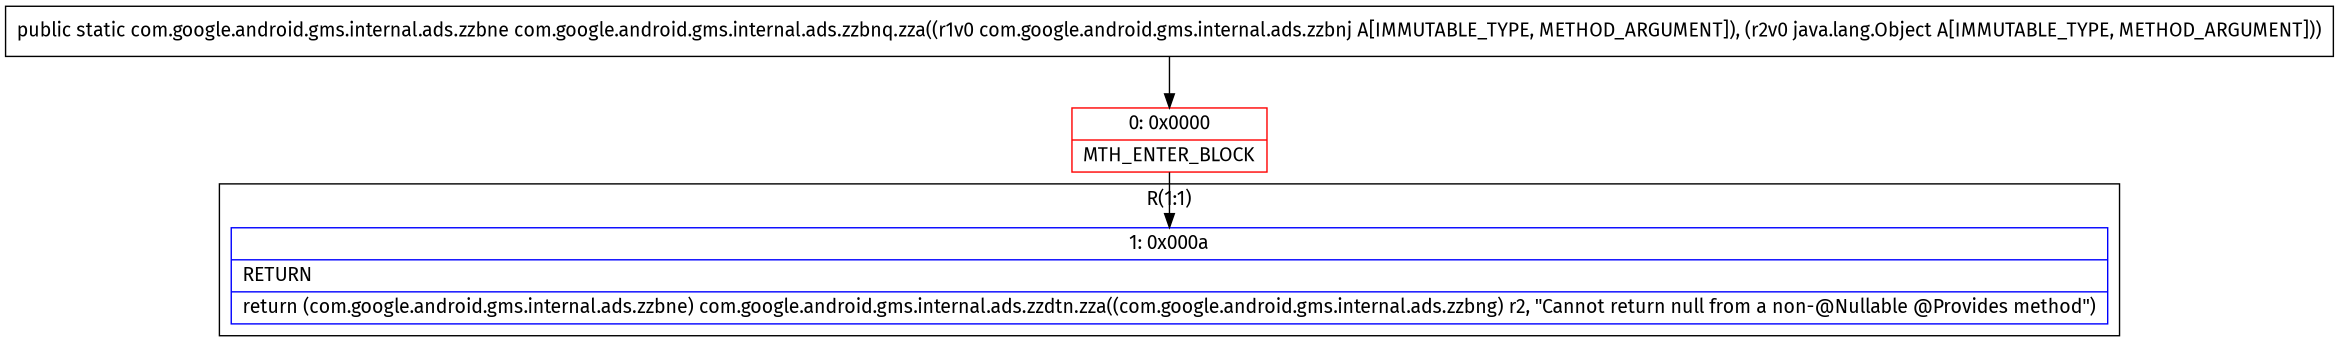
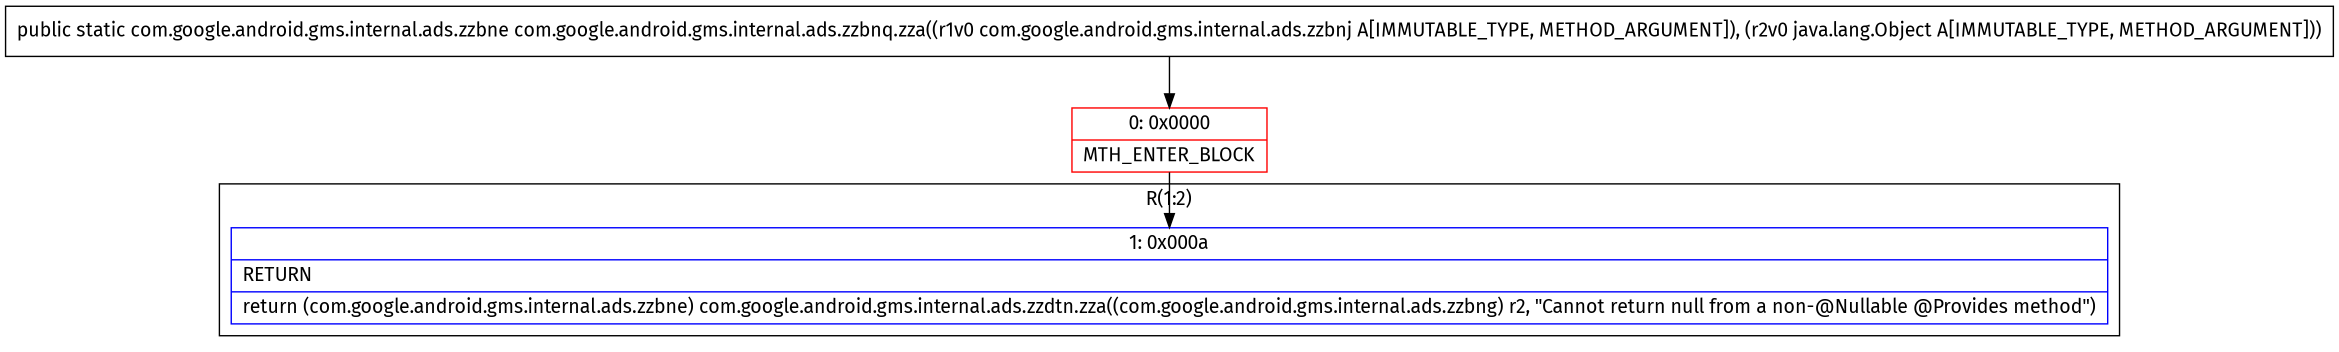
(1169, 200) -> (1169, 200)
